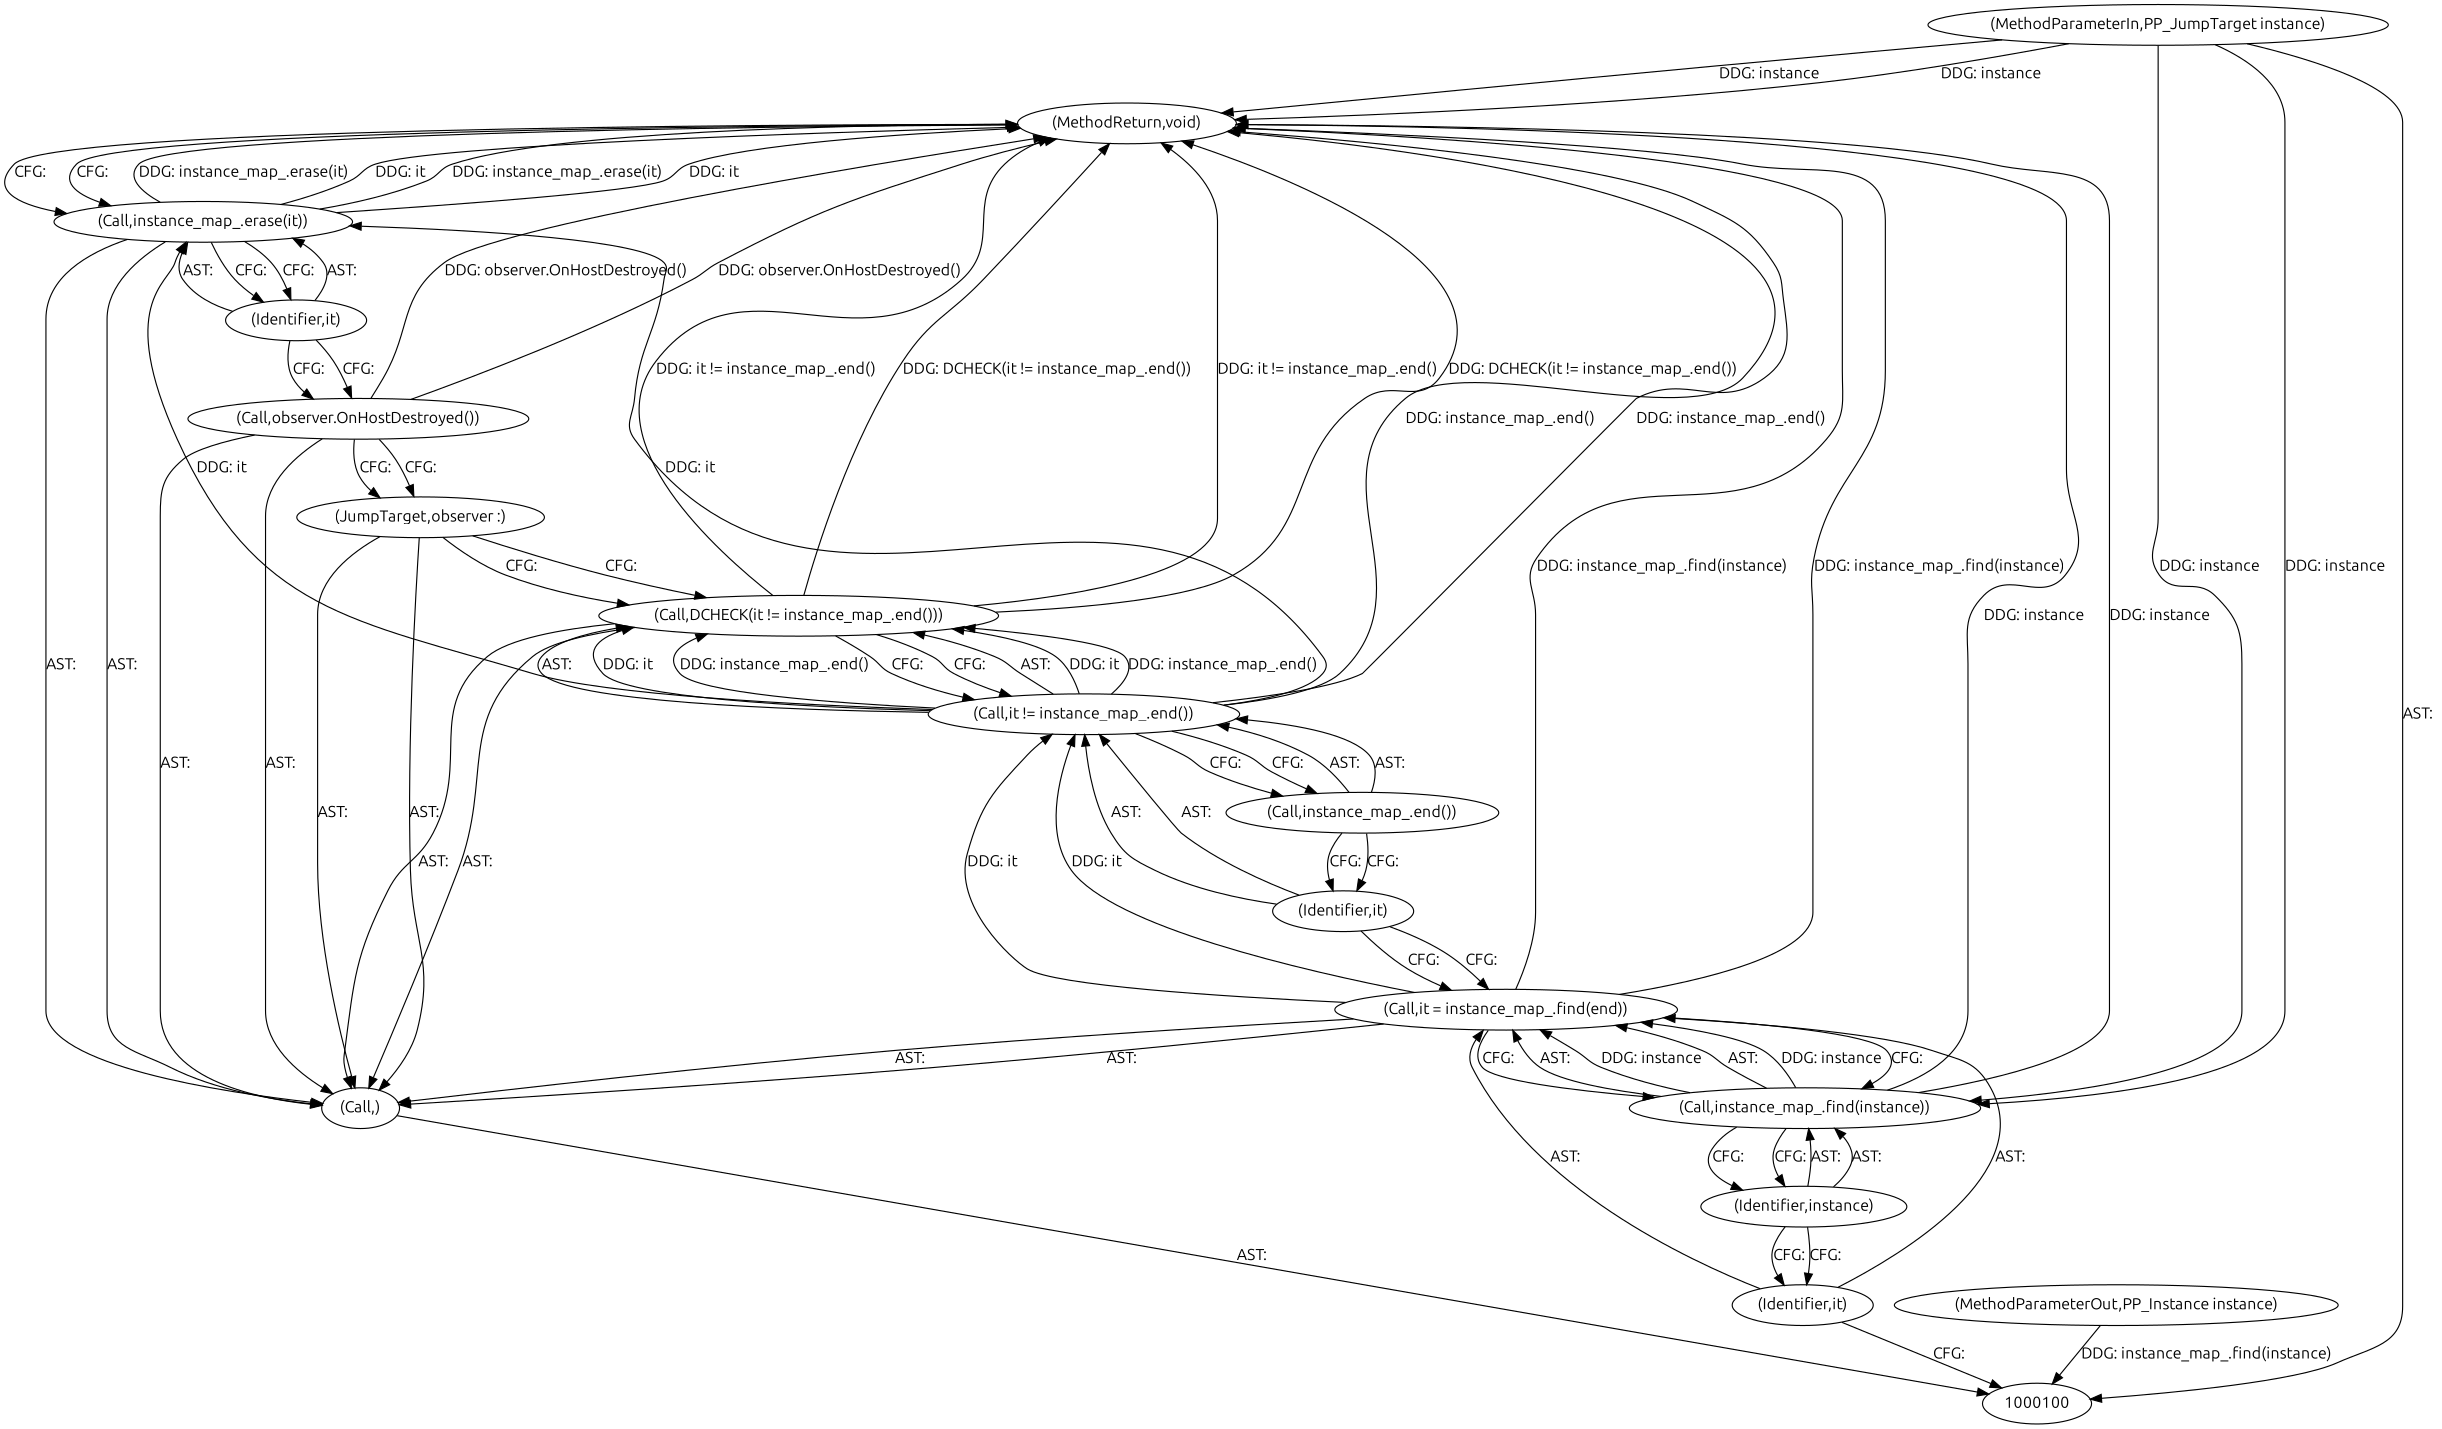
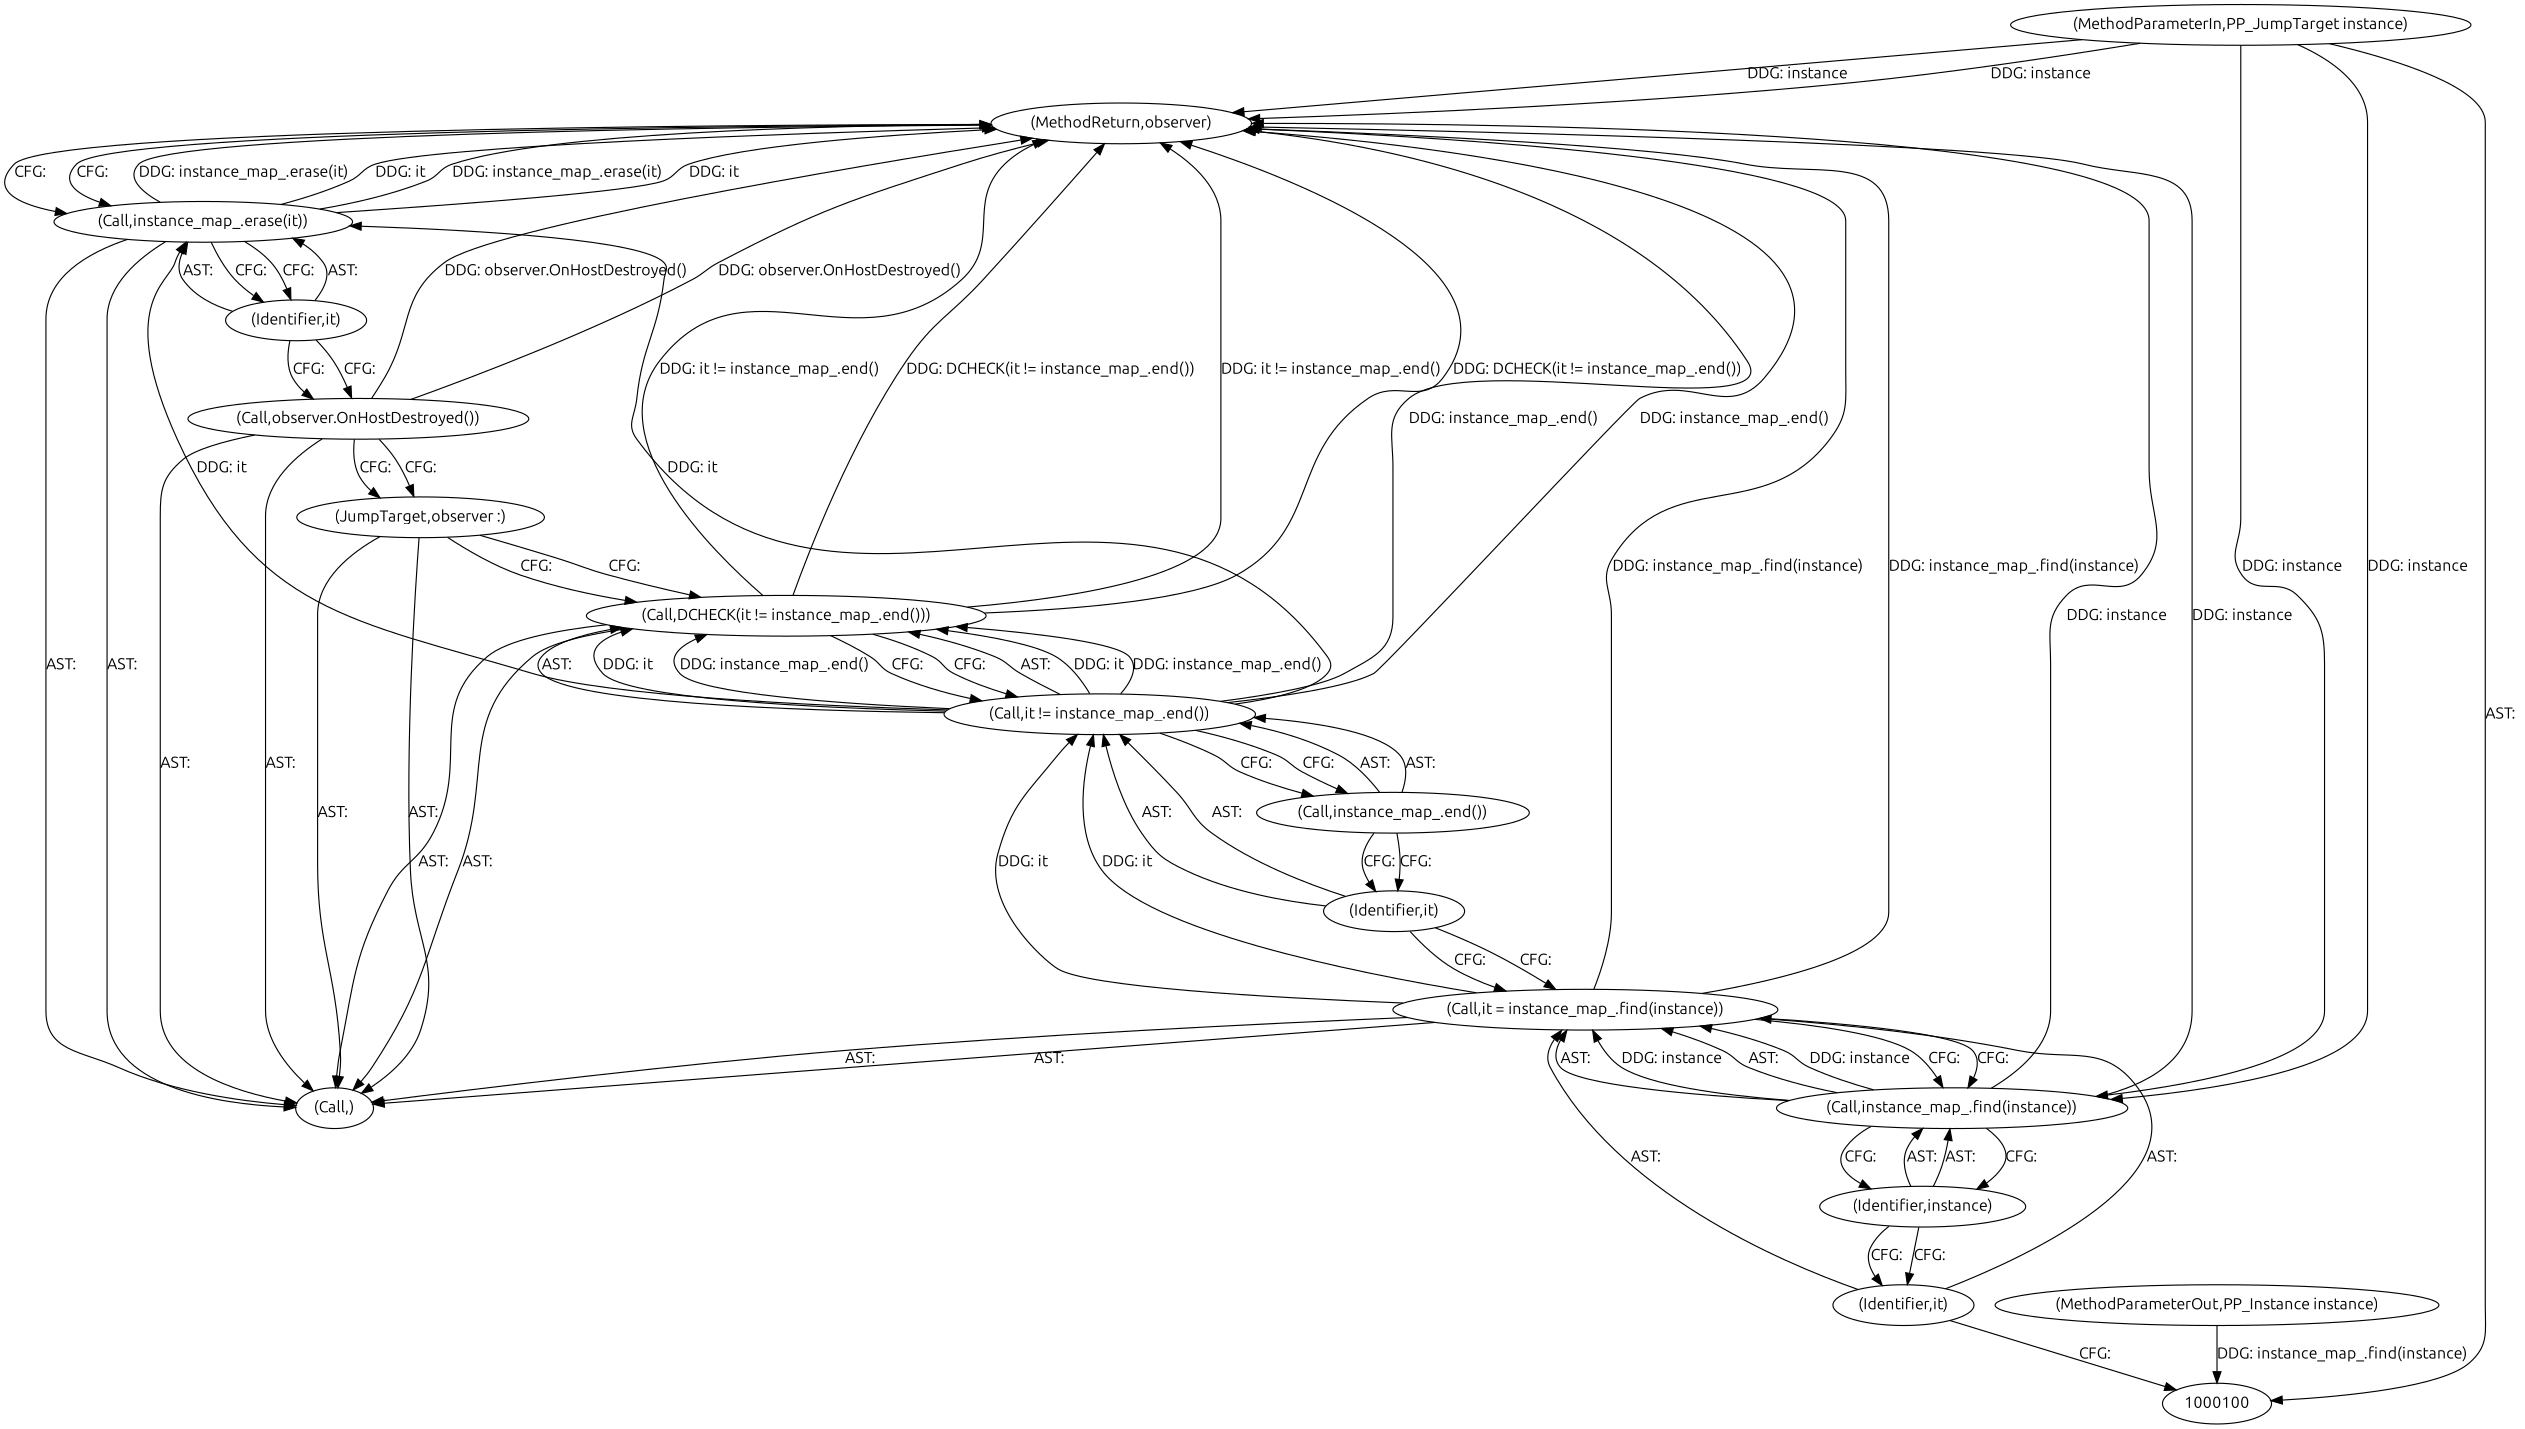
(1127, 123) -> (1121, 123)
(1506, 1010) -> (1585, 1010)
(1187, 1254) -> none
